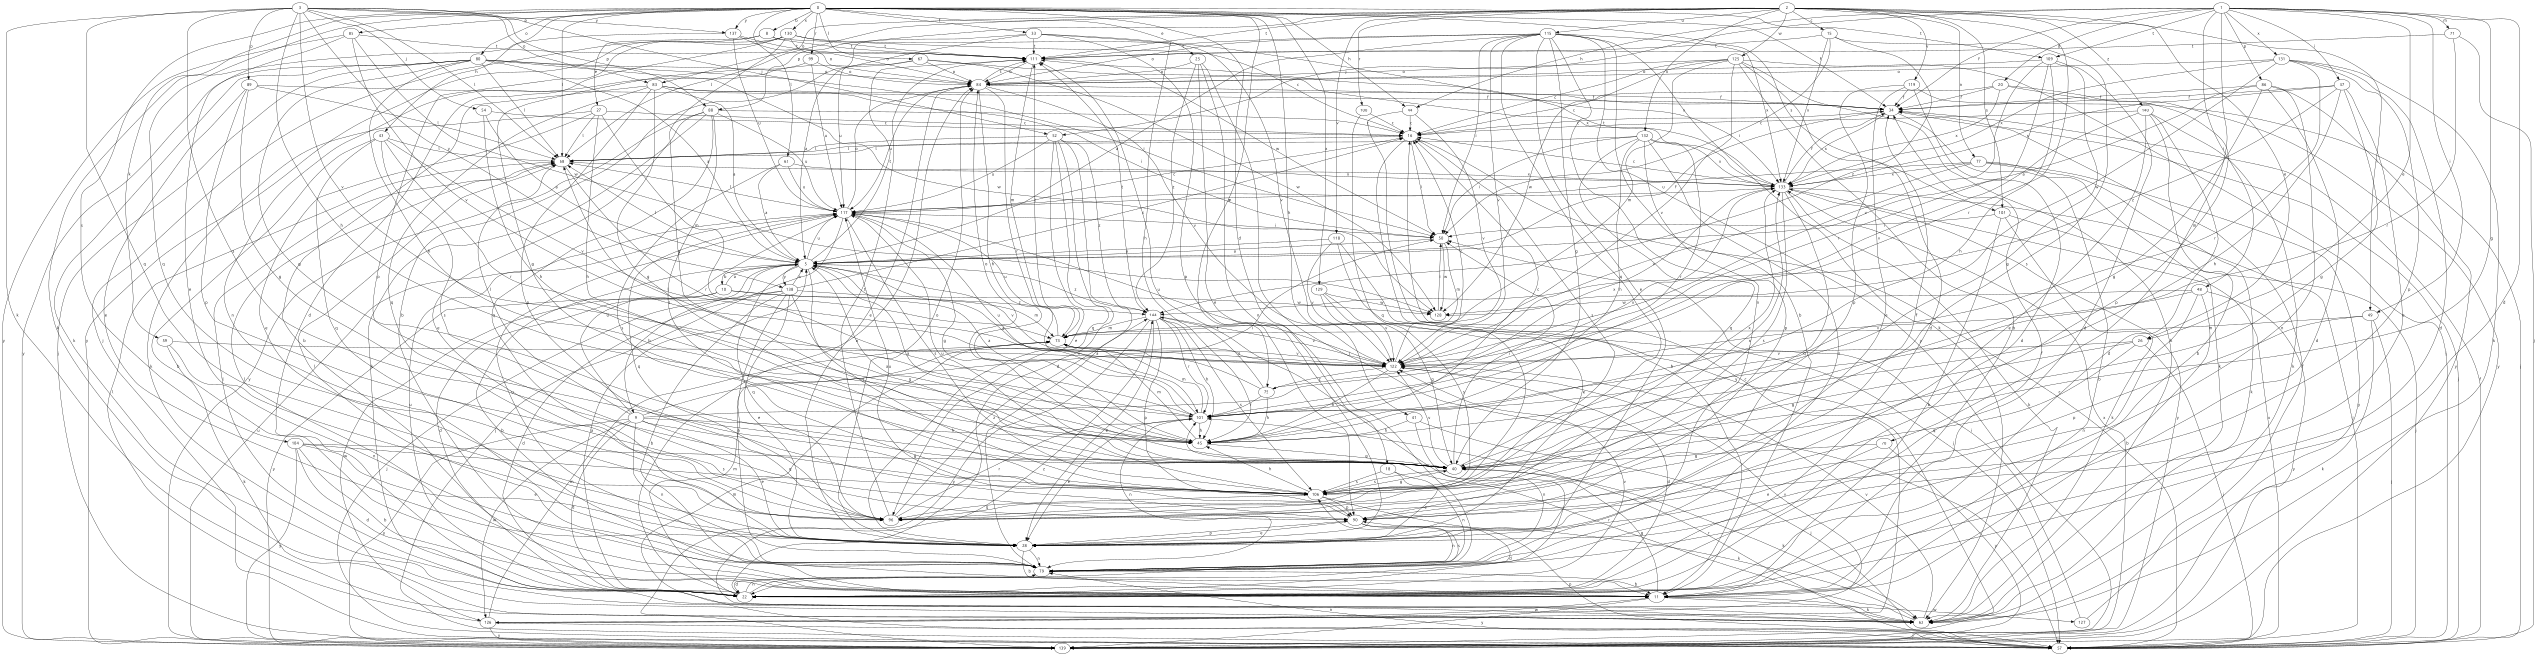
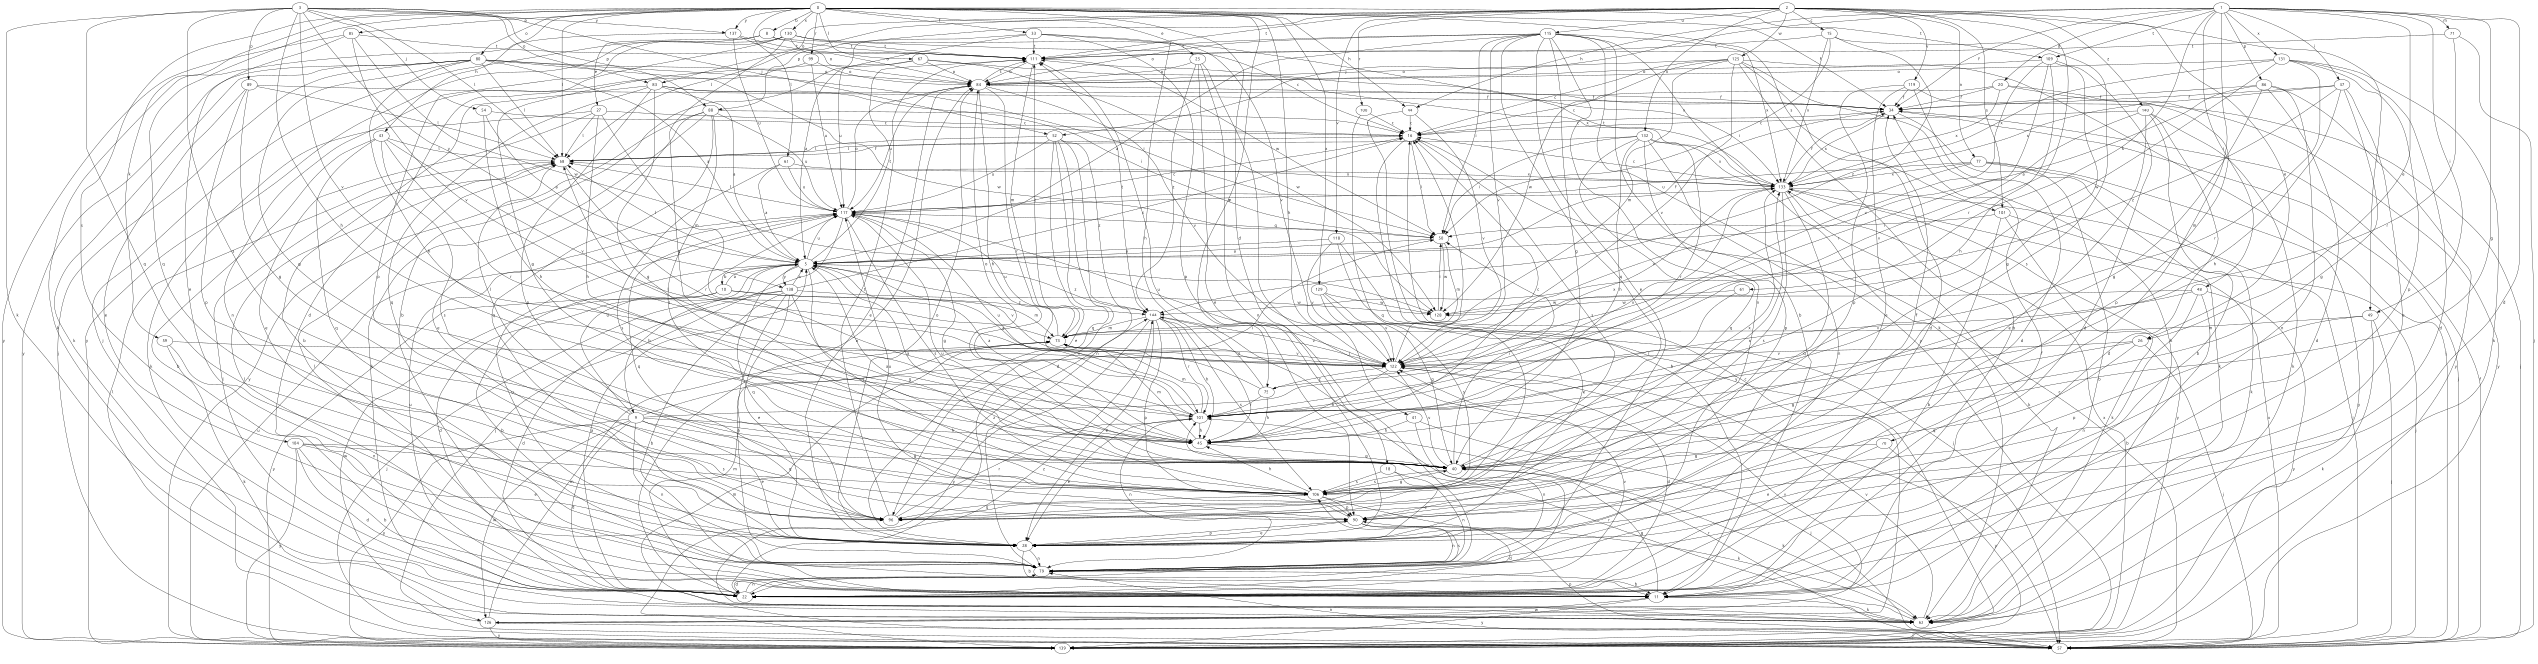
(876, 149) -> (876, 149)
(1276, 226) -> (1276, 226)
none -> (1742, 290)
(1098, 354) -> (1098, 354)
(2082, 623) -> none
